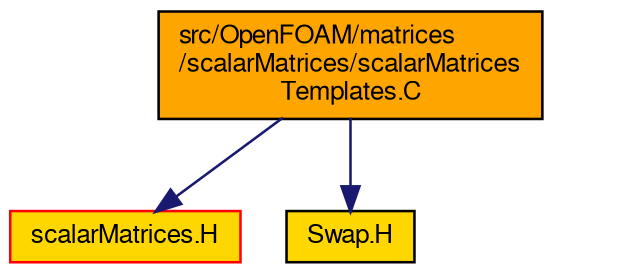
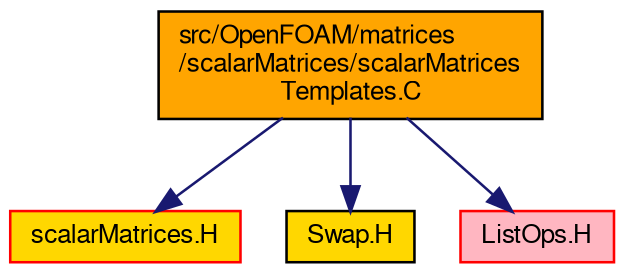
none -> (537, 237)
